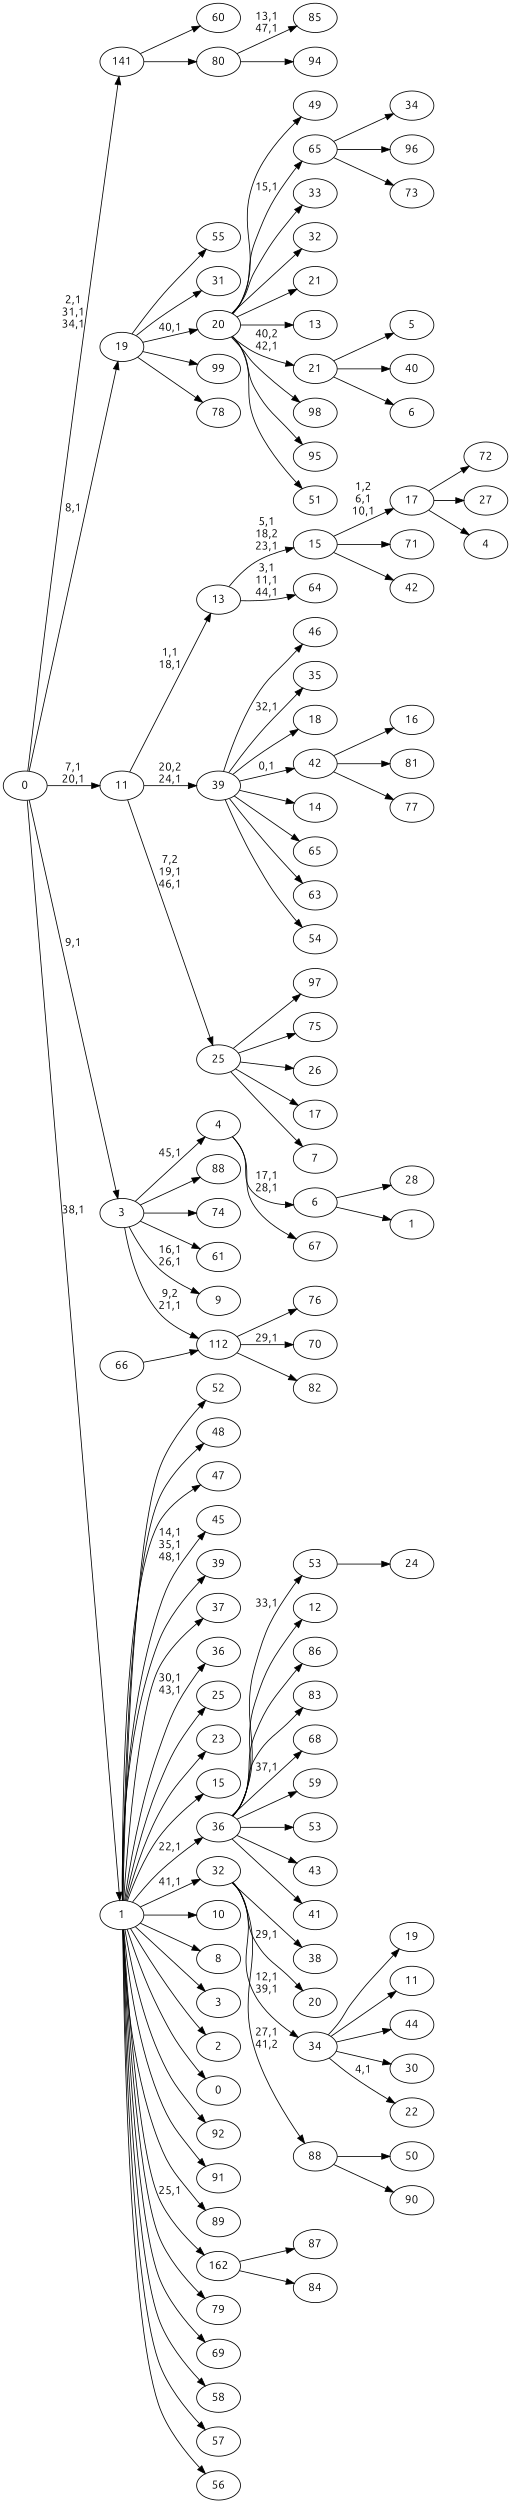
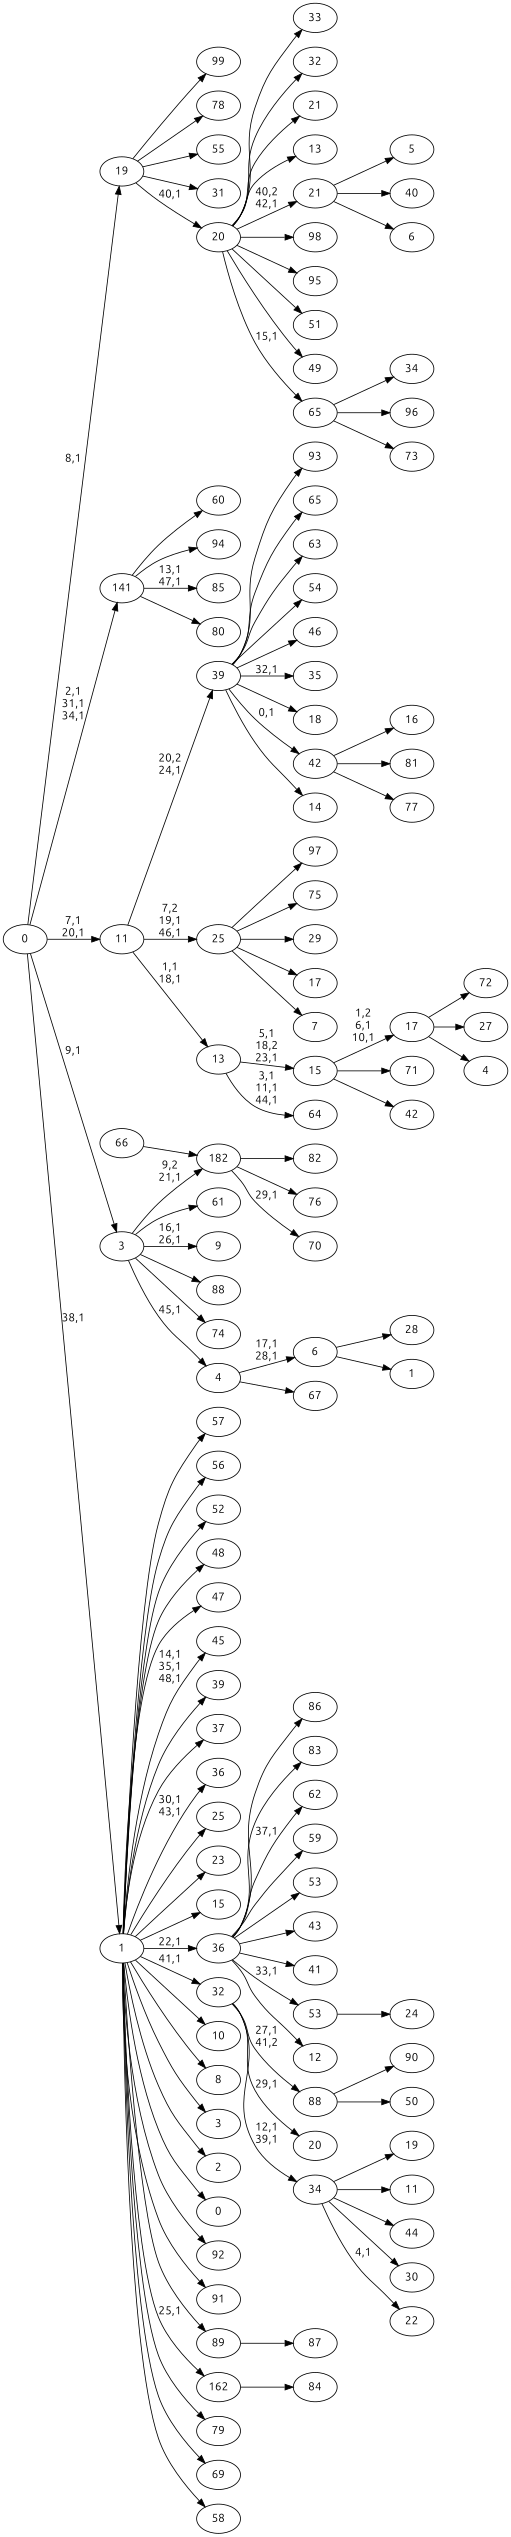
(263, 42) -> (166, 588)
(263, 62) -> (161, 560)
none -> (315, 457)
(315, 1071) -> (315, 939)
(219, 1345) -> (219, 1159)
(315, 1740) -> (315, 1795)
(315, 1959) -> none
(263, 2256) -> (263, 2343)
